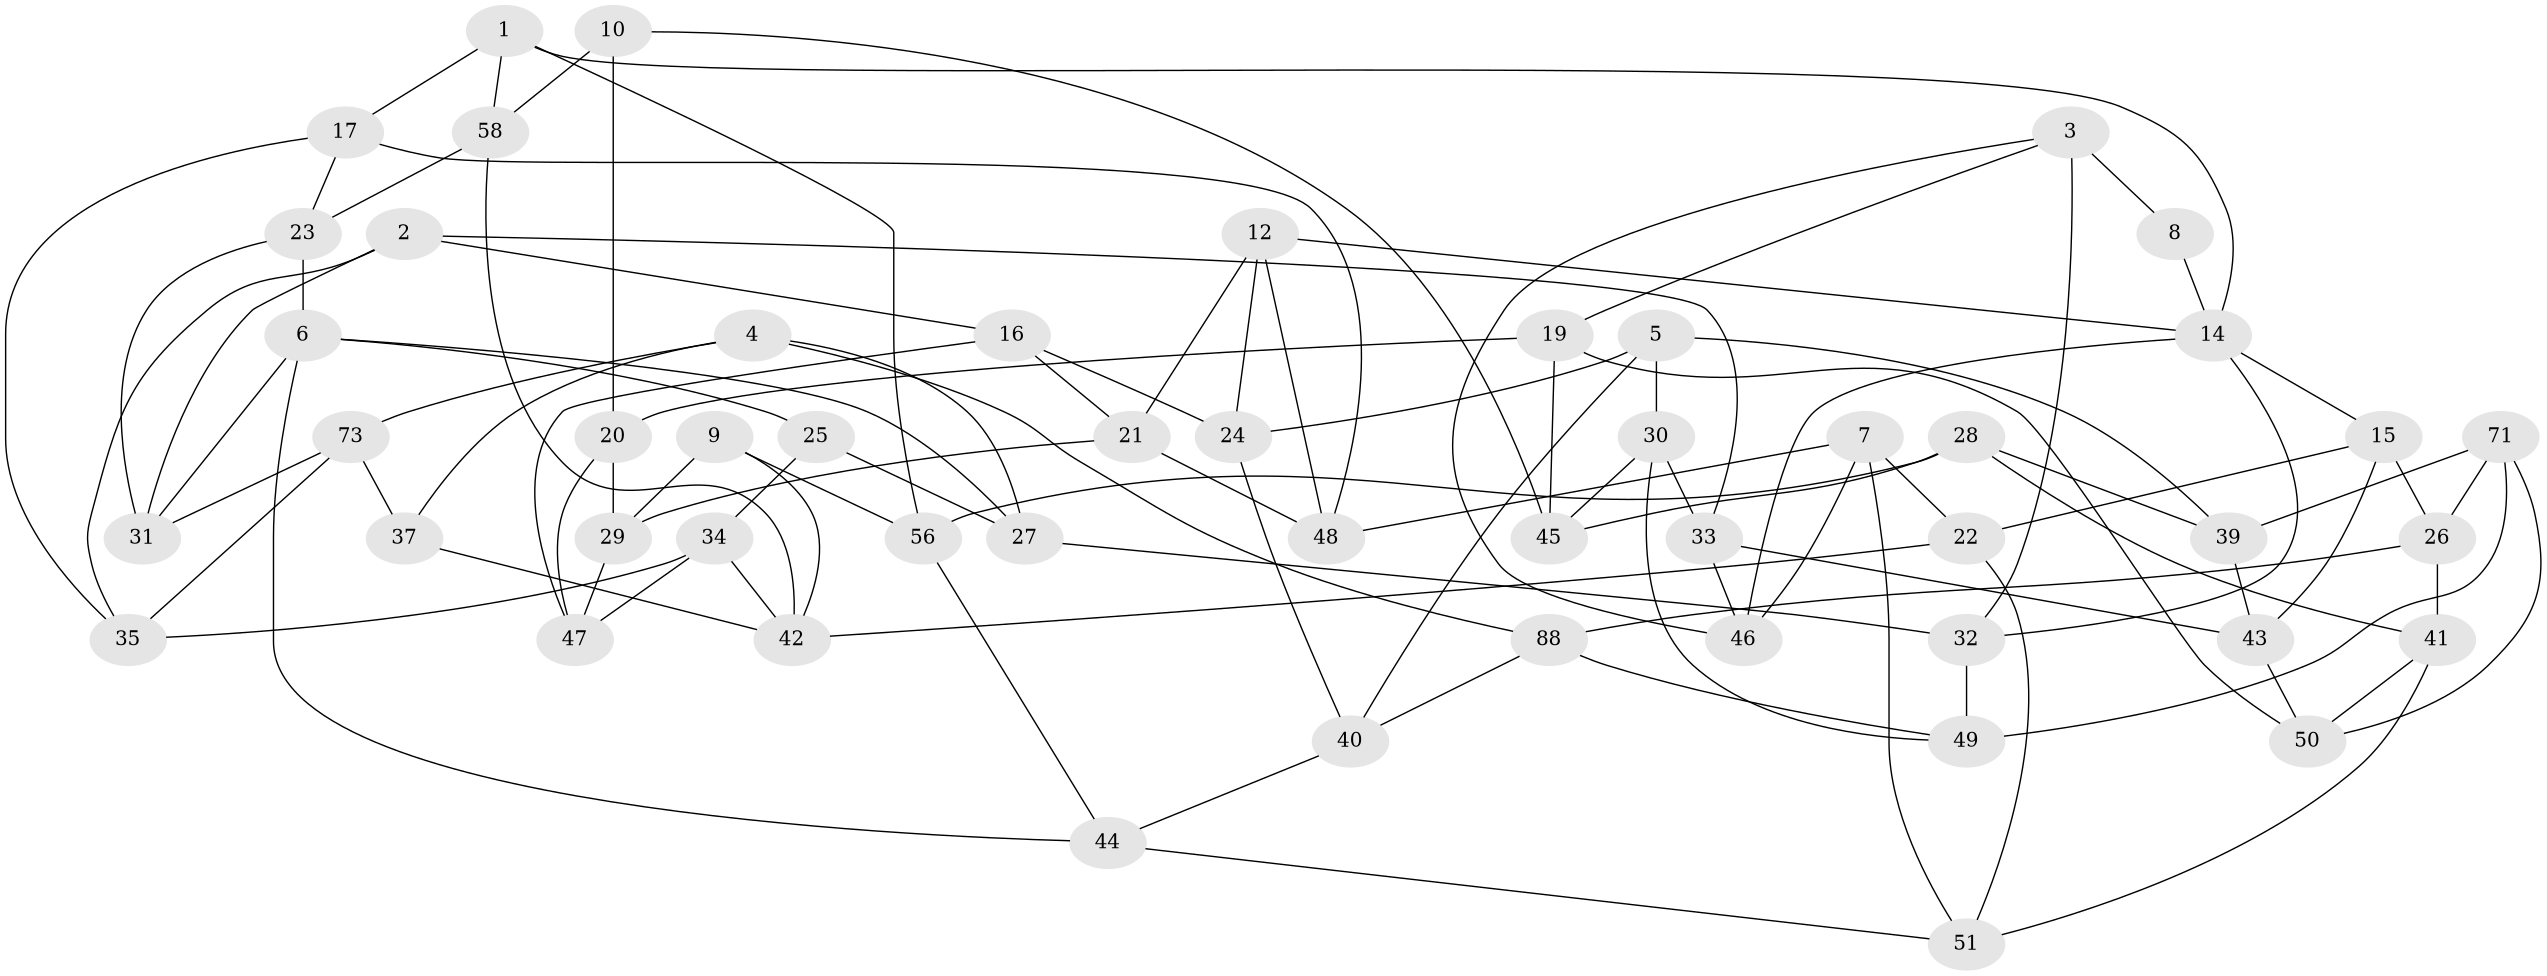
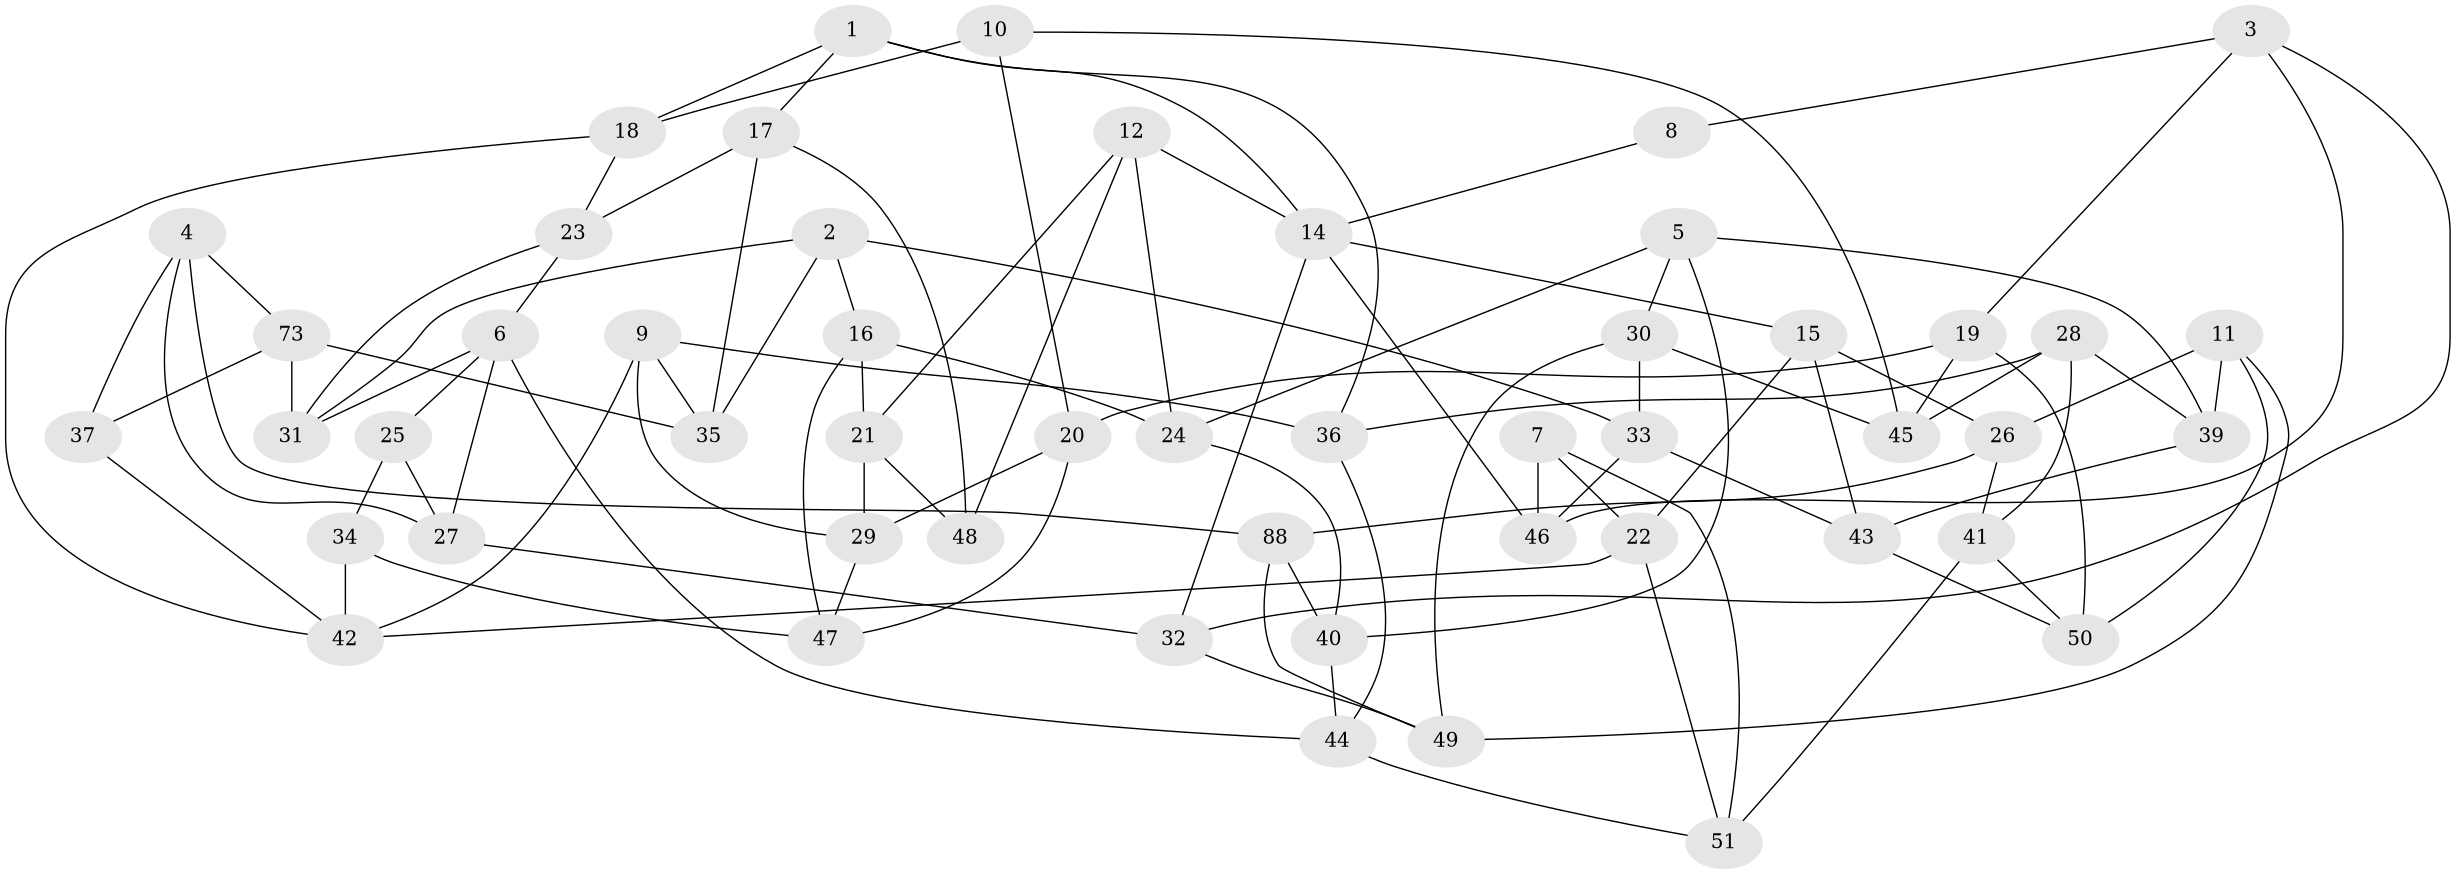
(491, 133) -> (627, 133)
(2501, 437) -> (2225, 336)
(1631, 481) -> none
(923, 539) -> (1329, 437)
(429, 613) -> (676, 386)
